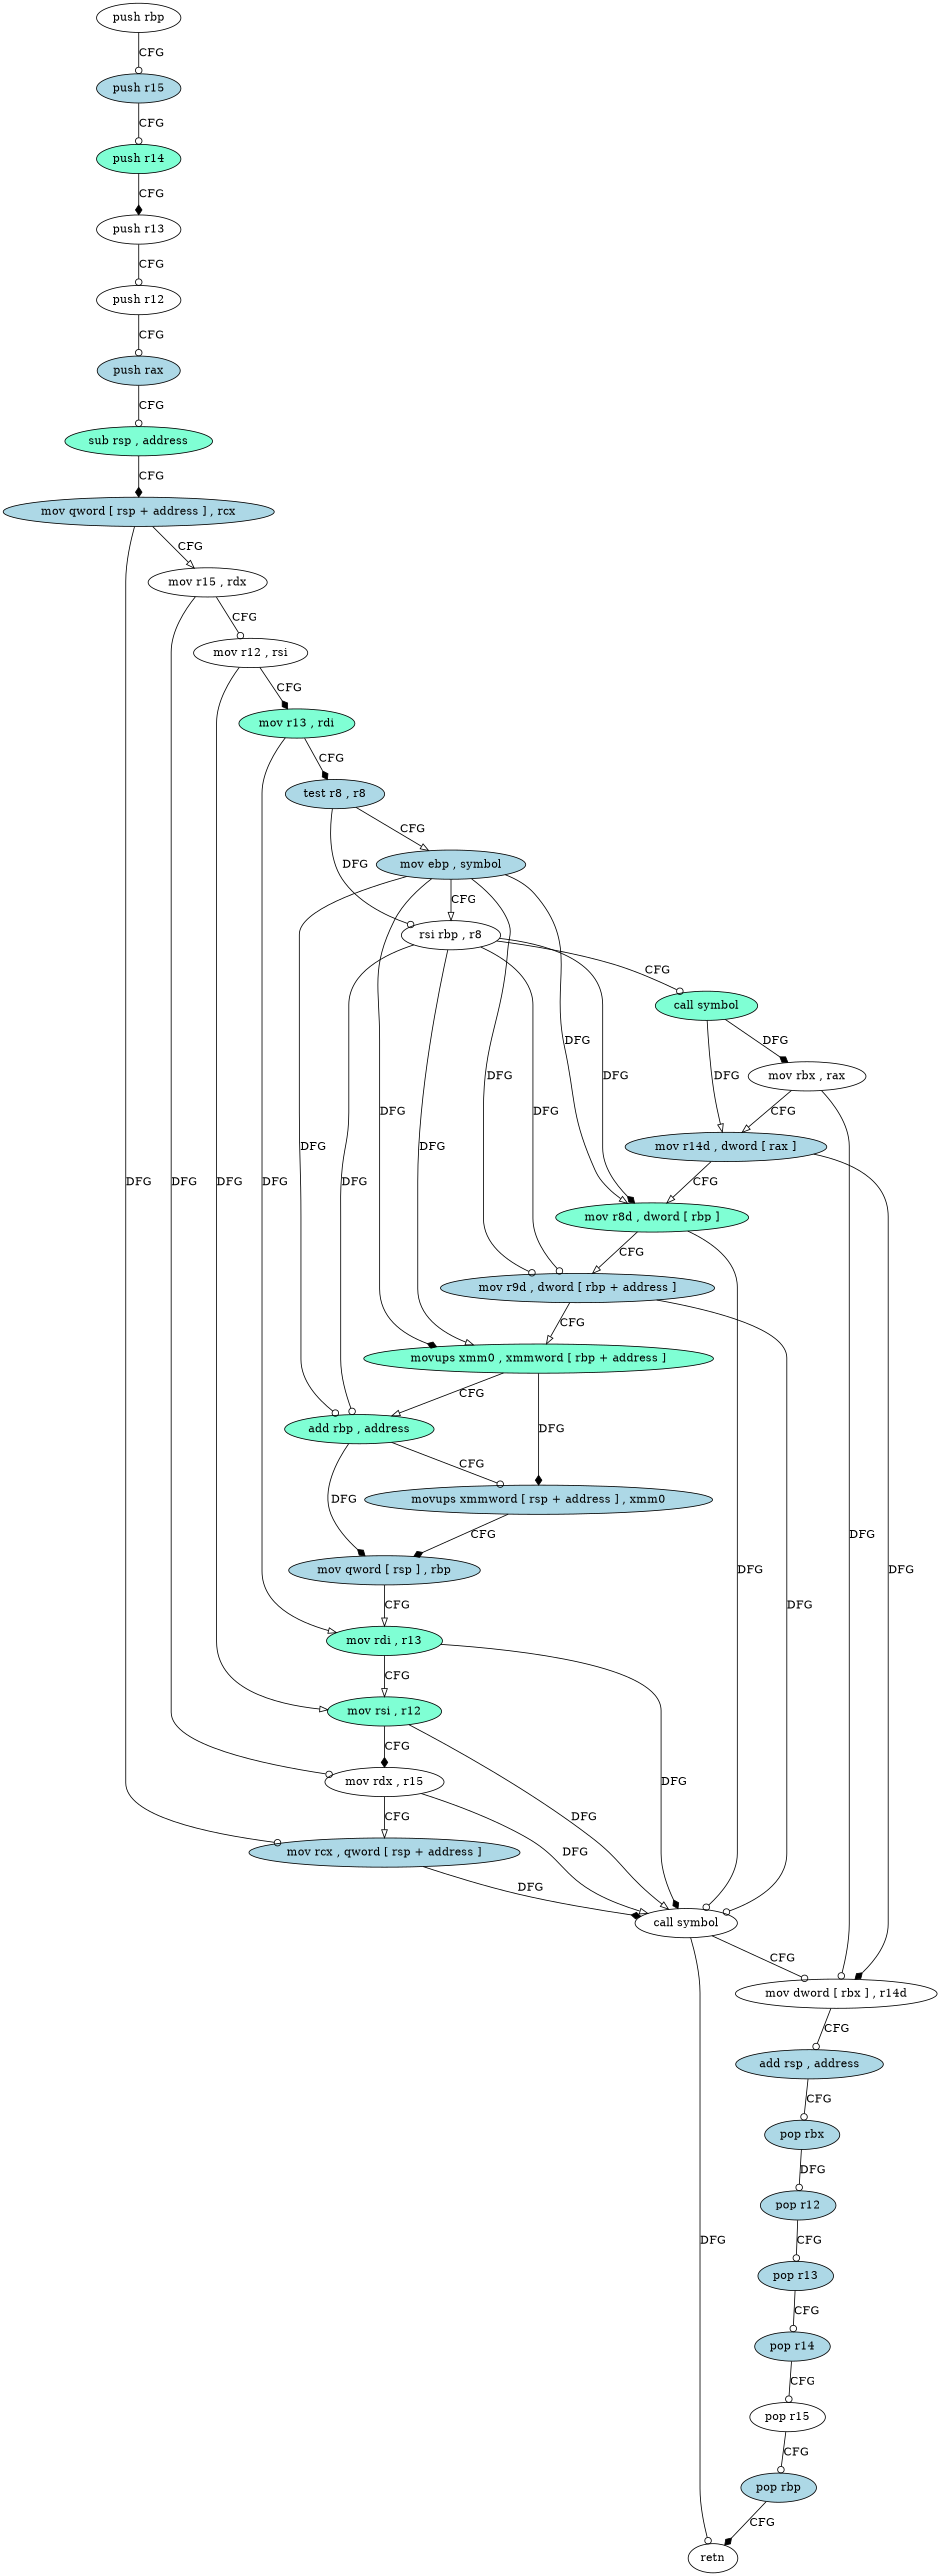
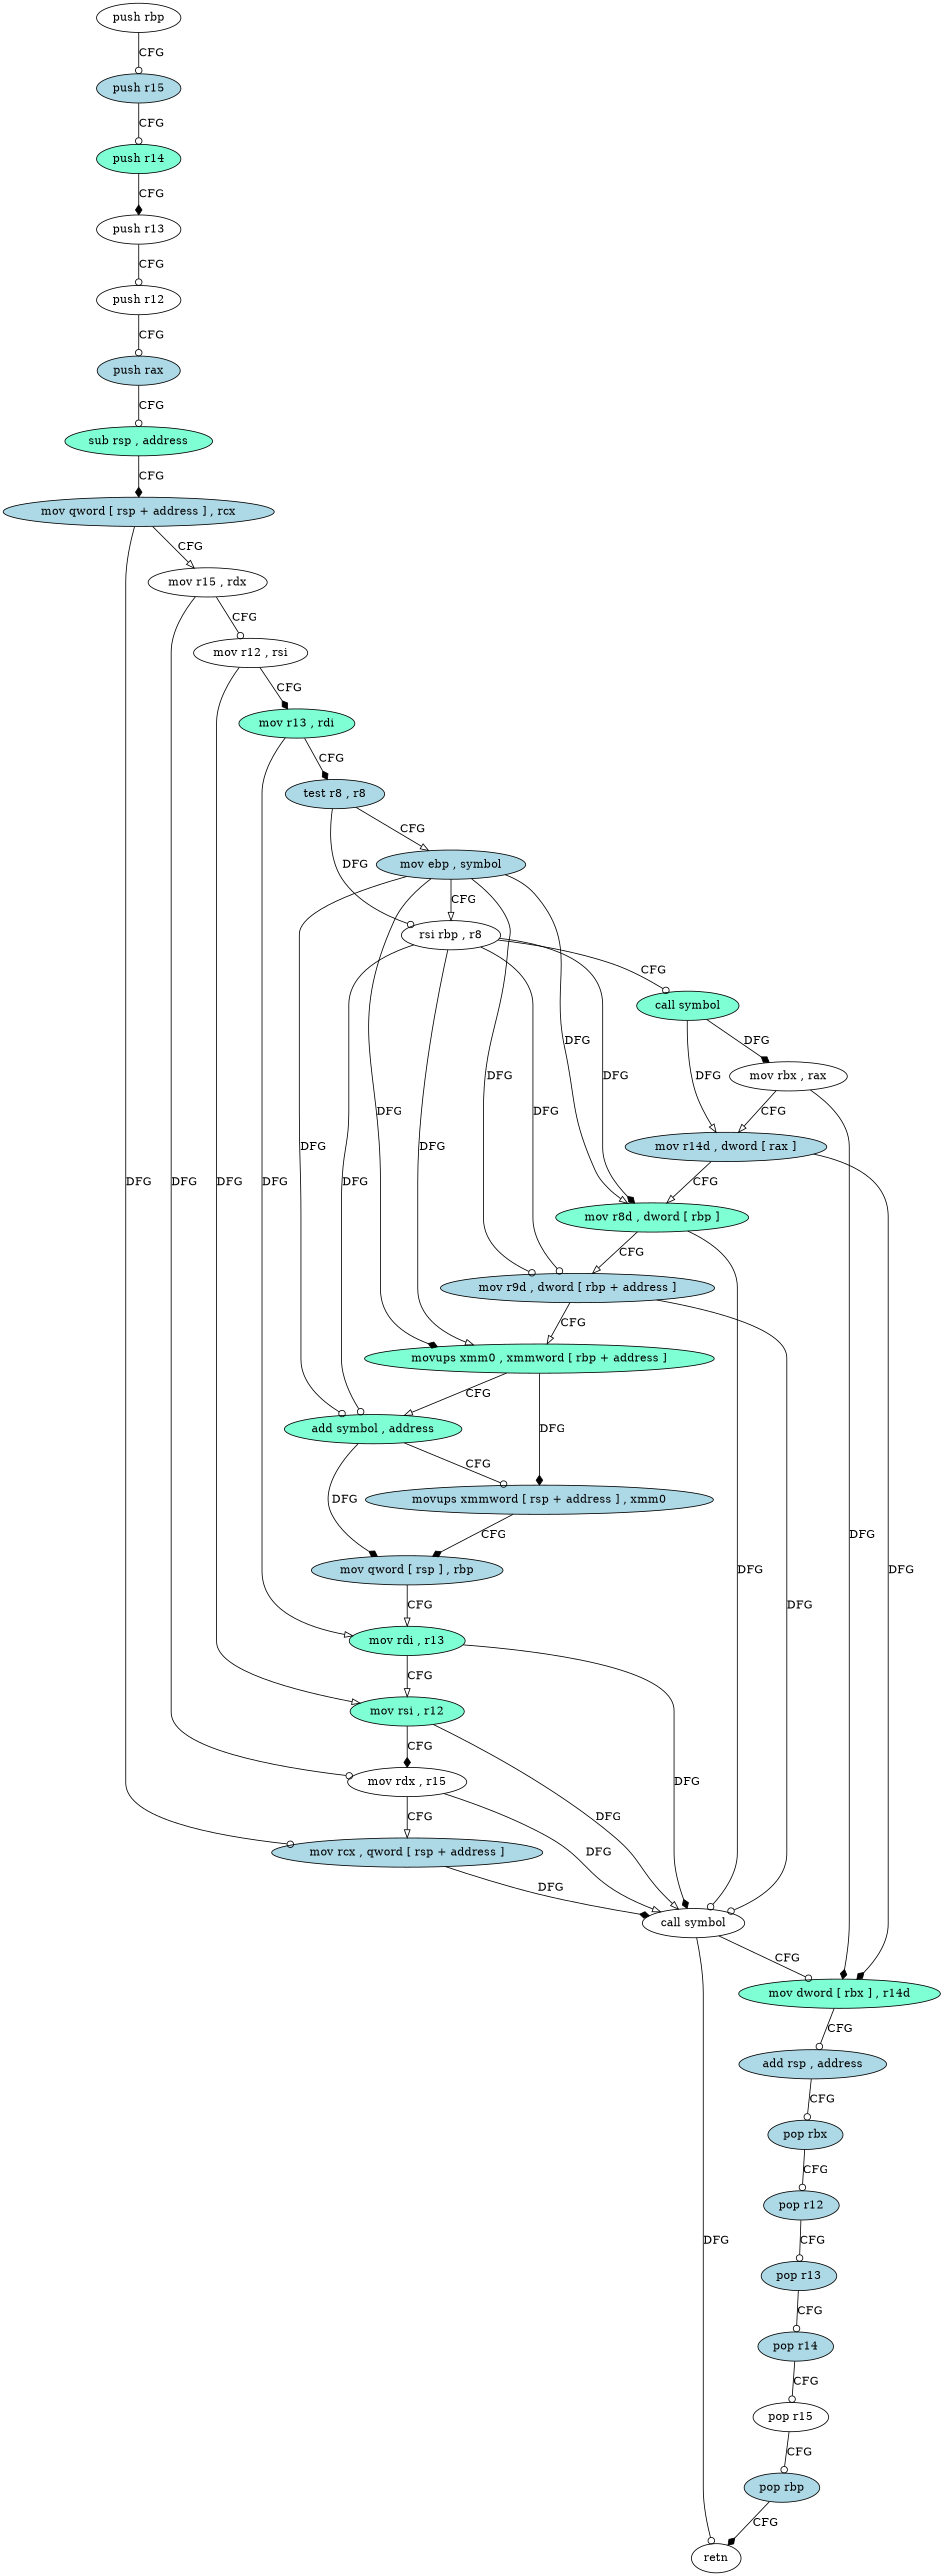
(359, 1429) -> (373, 1429)
(849, 1528) -> (849, 1522)
(836, 1994) -> (840, 1994)
(813, 2170) -> (816, 2170)
